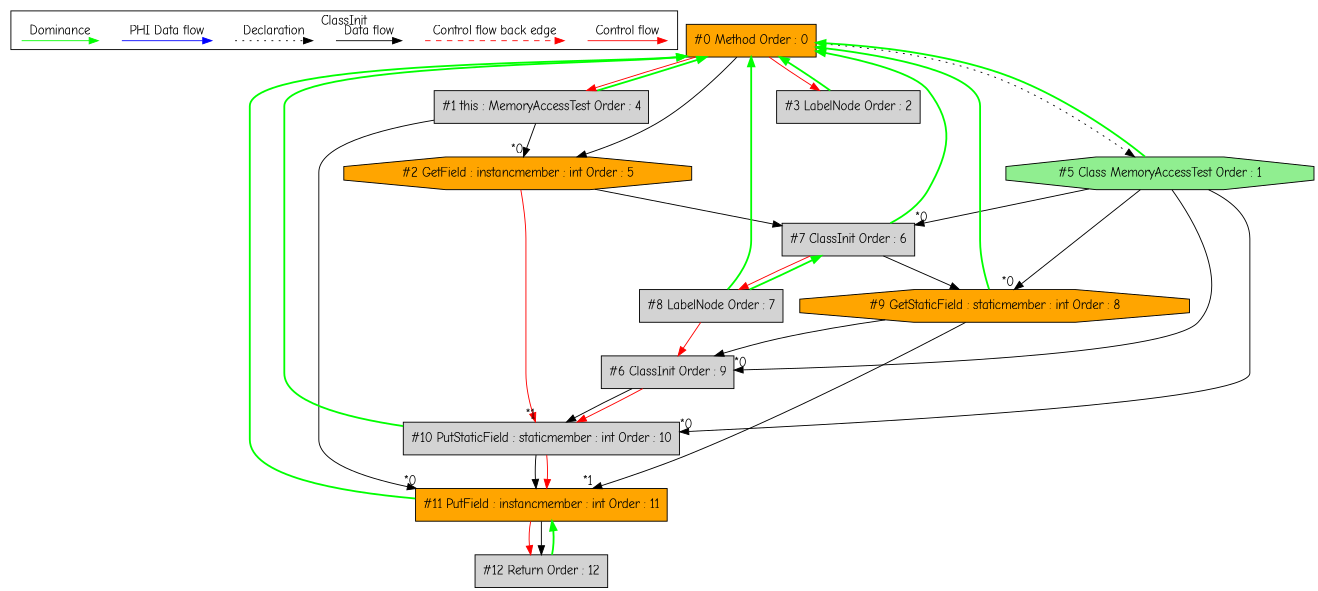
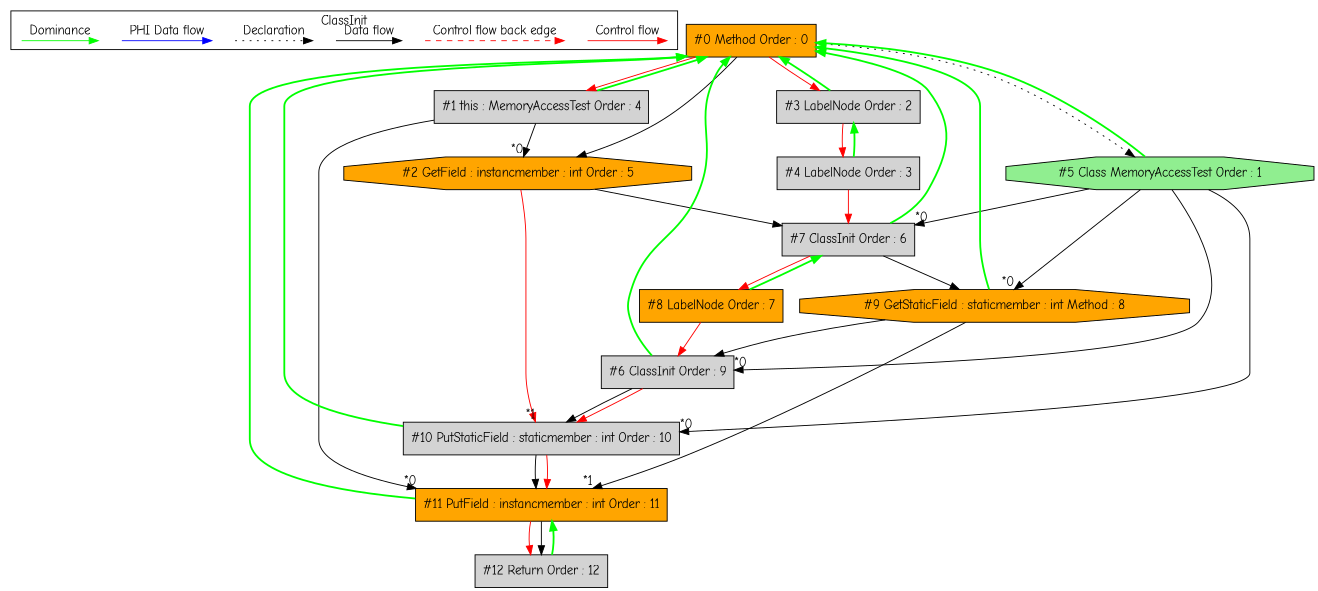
none -> (848, 173)
(751, 181) -> (684, 218)
(711, 306) -> (711, 306)
(995, 306) -> (995, 306)
